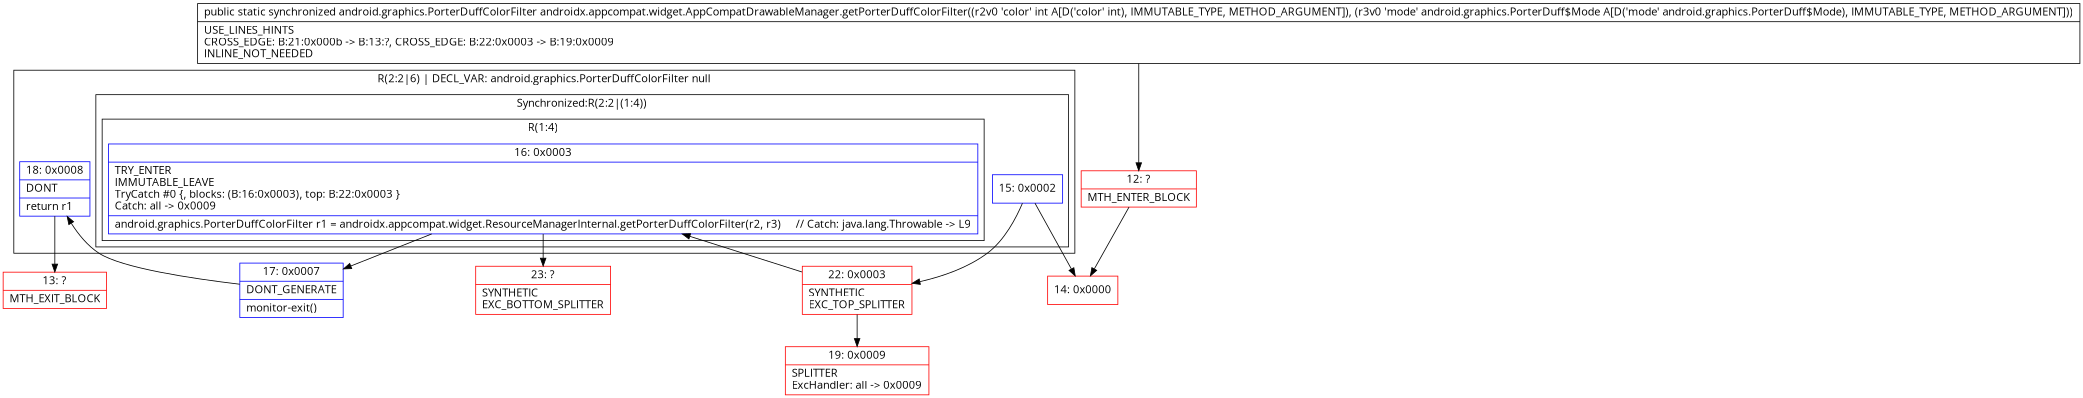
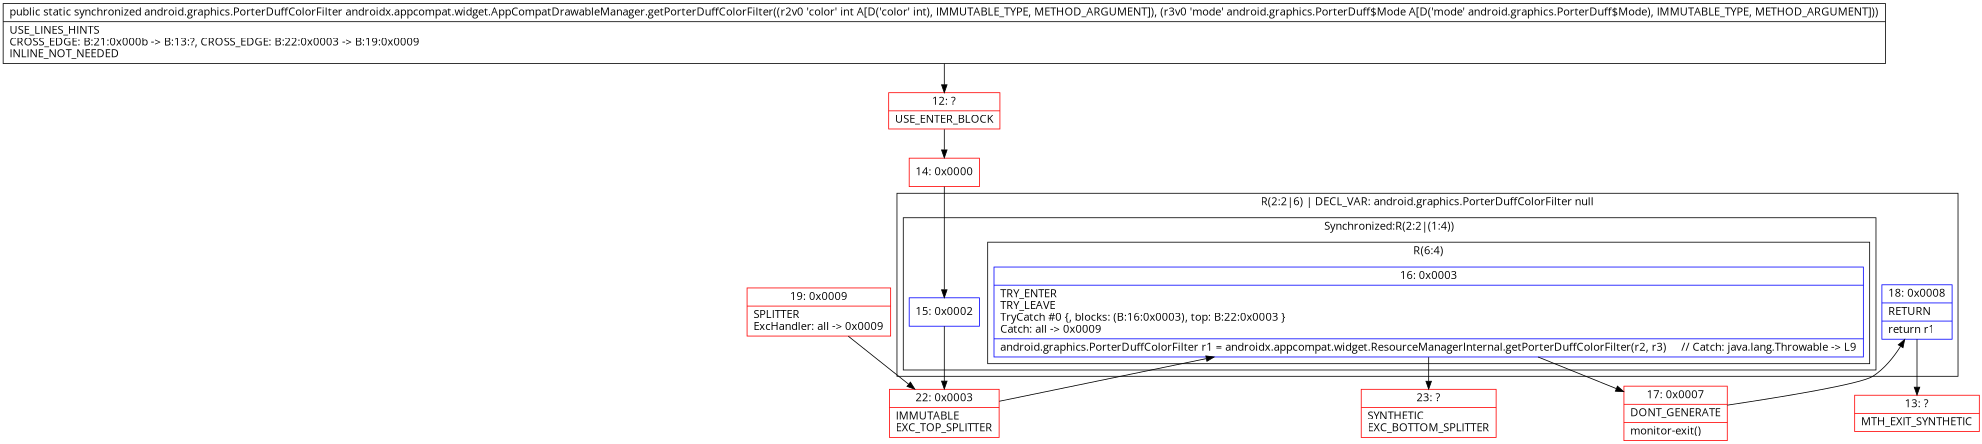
(543, 128) -> (1429, 251)
(165, 183) -> (1028, 306)
(42, 189) -> (1910, 312)
(1139, 198) -> (944, 120)
(1053, 236) -> (944, 238)
(291, 290) -> (1676, 413)
(837, 293) -> (928, 416)
(55, 299) -> (1917, 422)
(857, 326) -> (878, 360)
